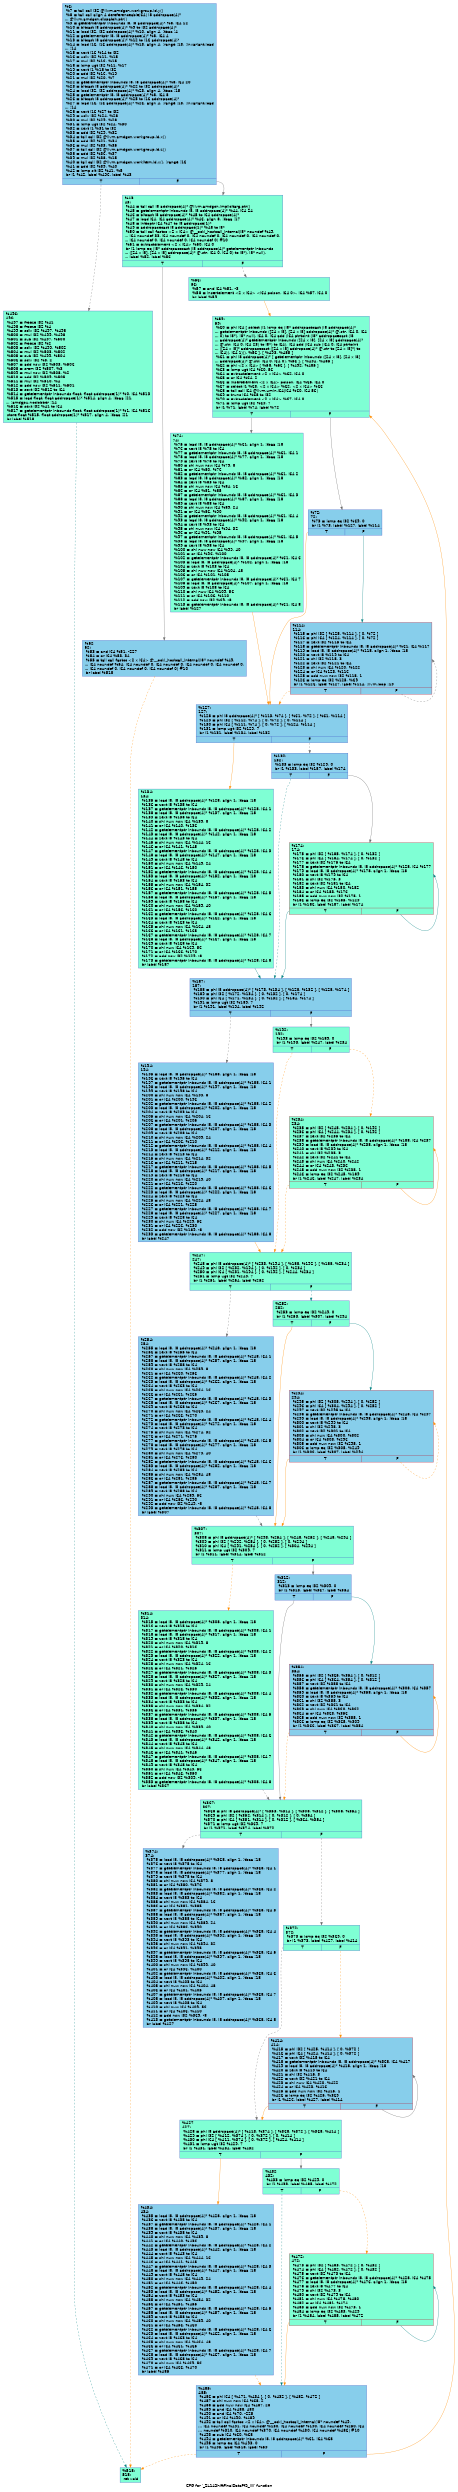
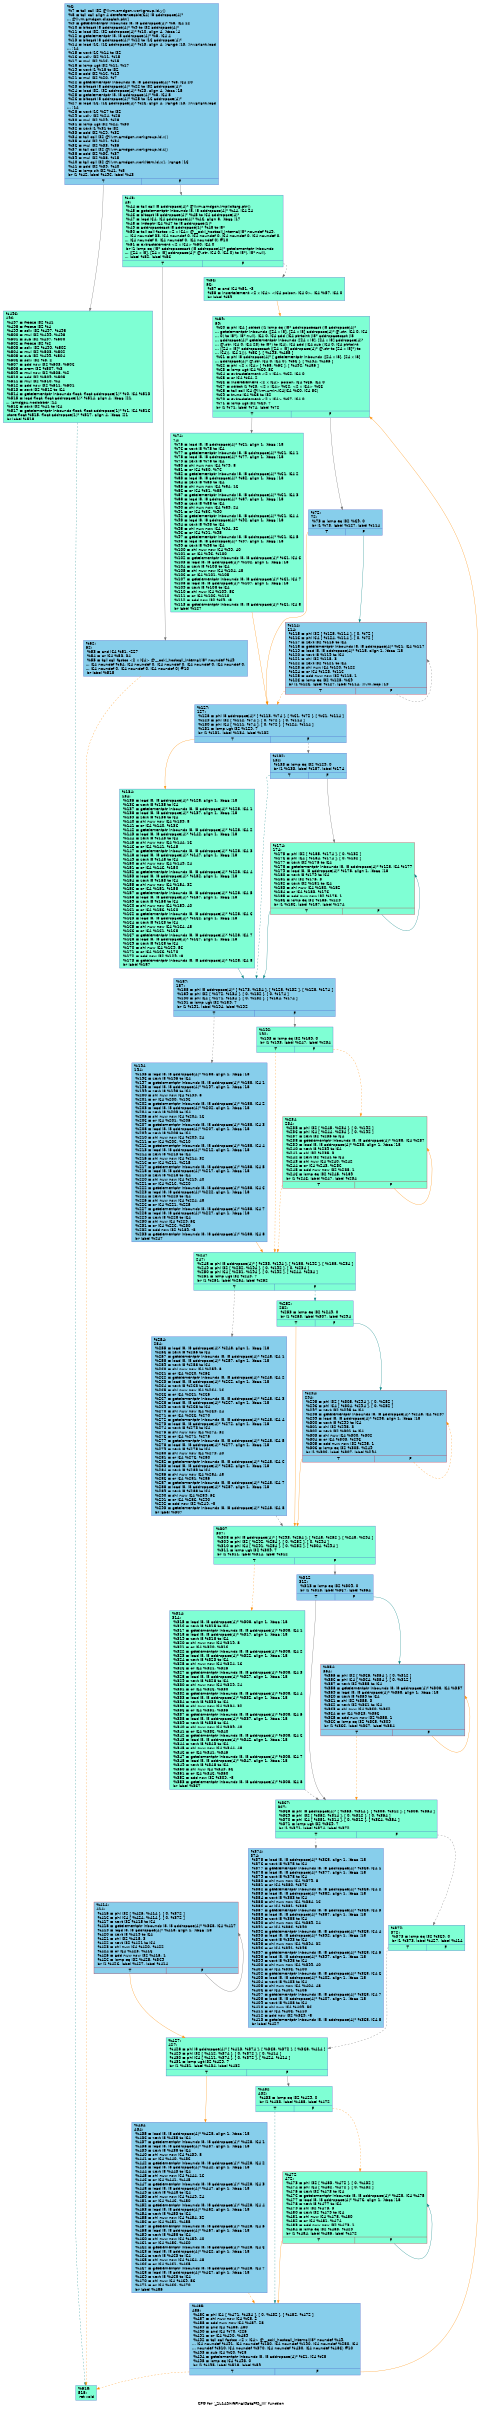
(97, 247) -> (99, 247)
(341, 1993) -> none
